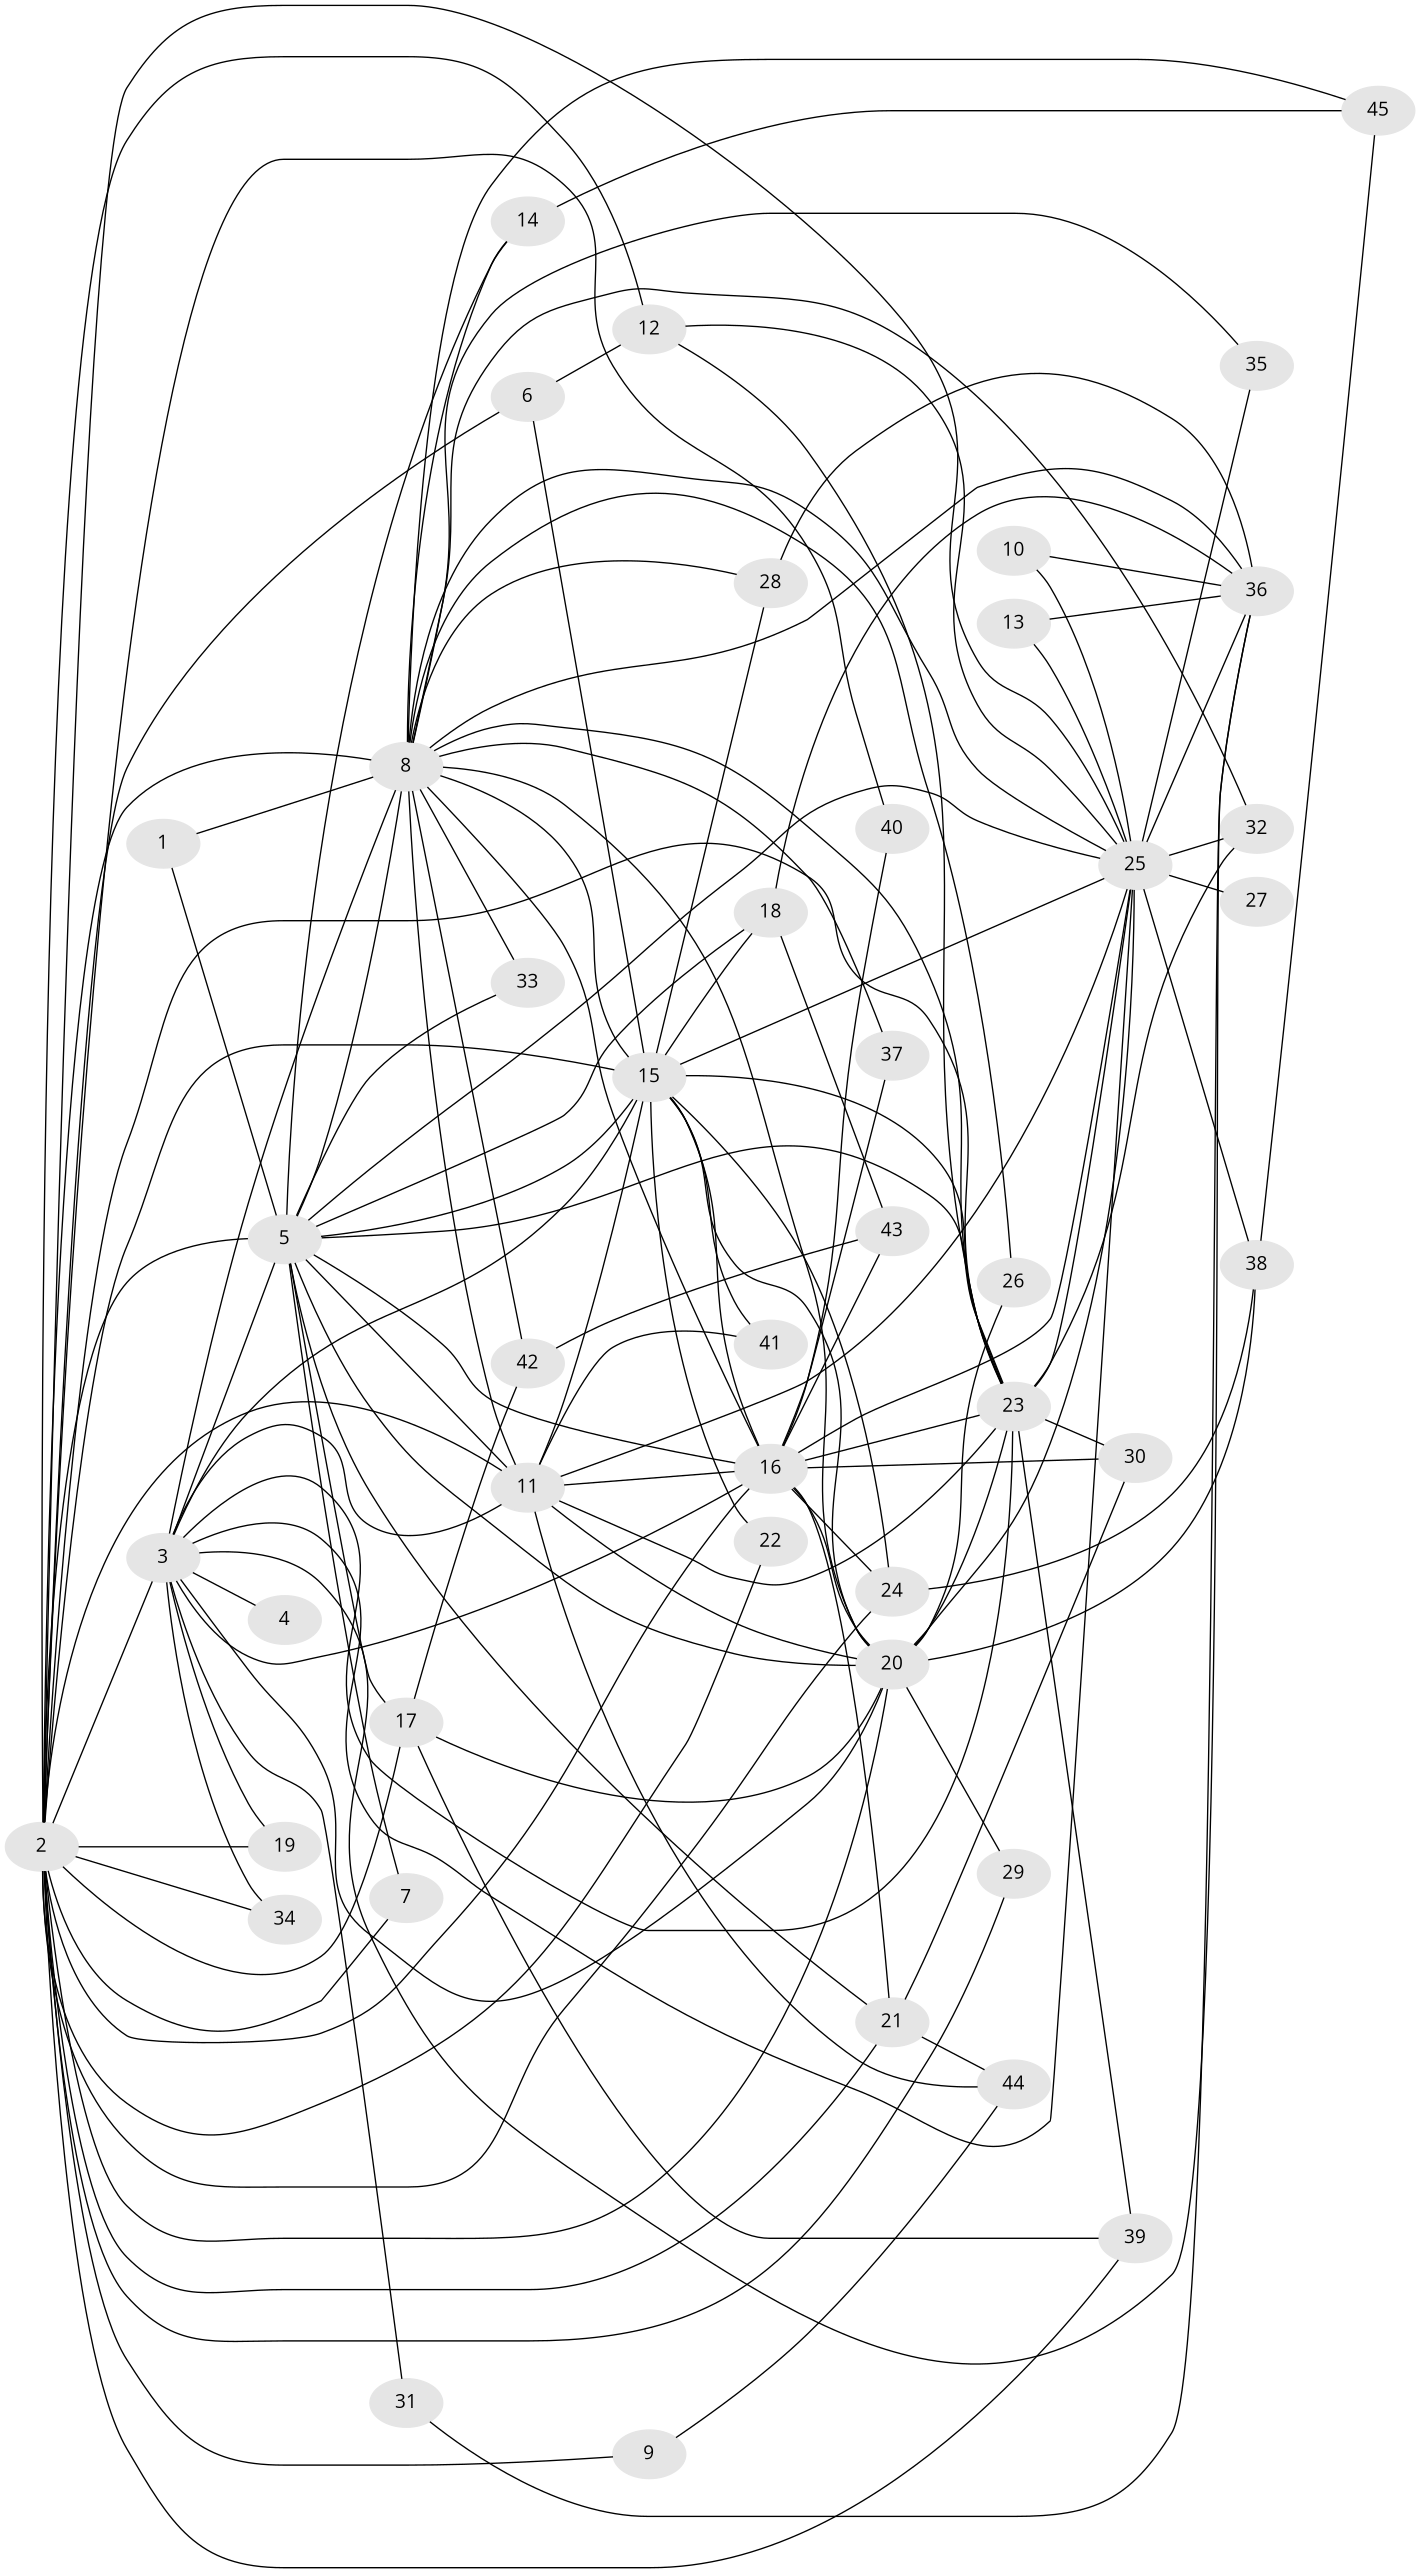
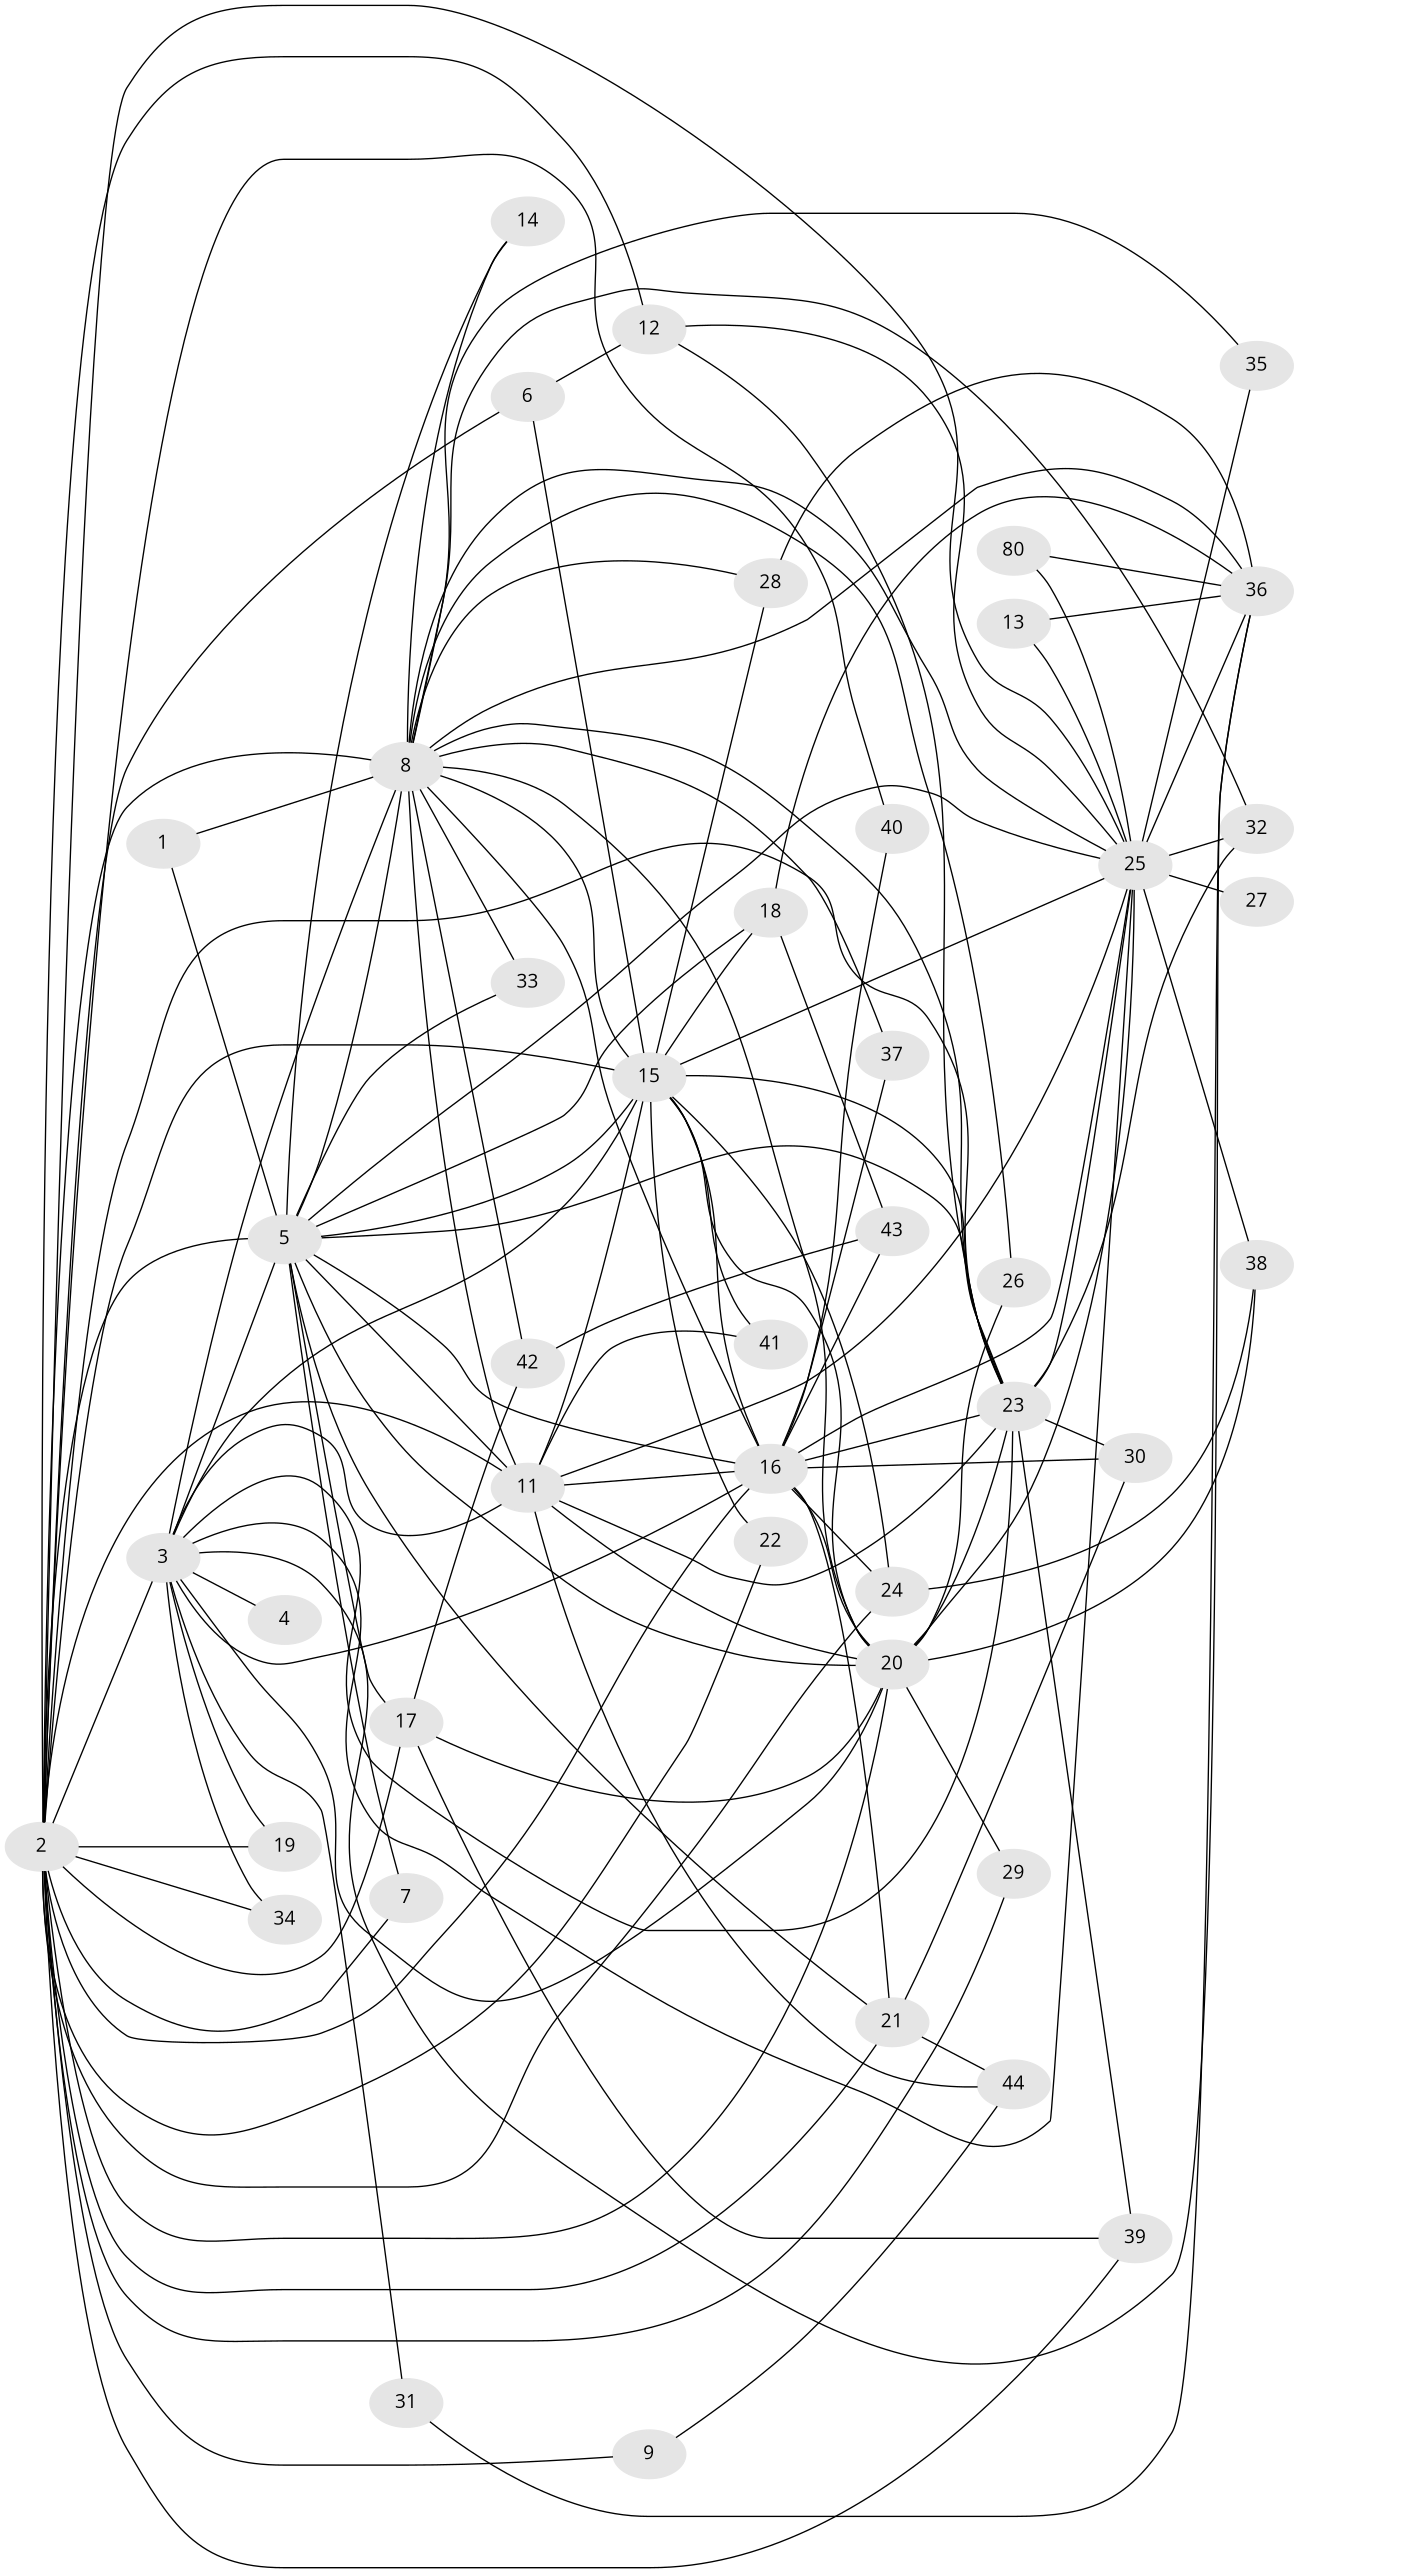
(1378, 111) -> none
(1014, 551) -> (1014, 551)
